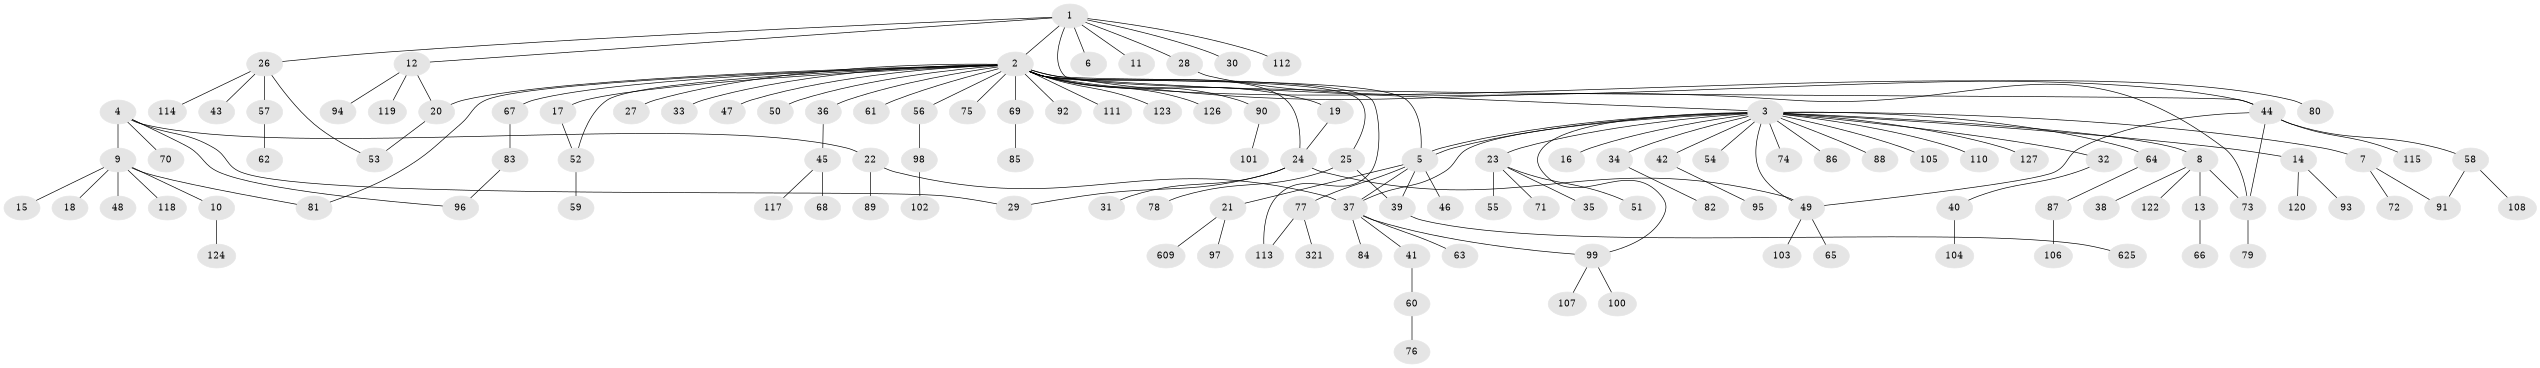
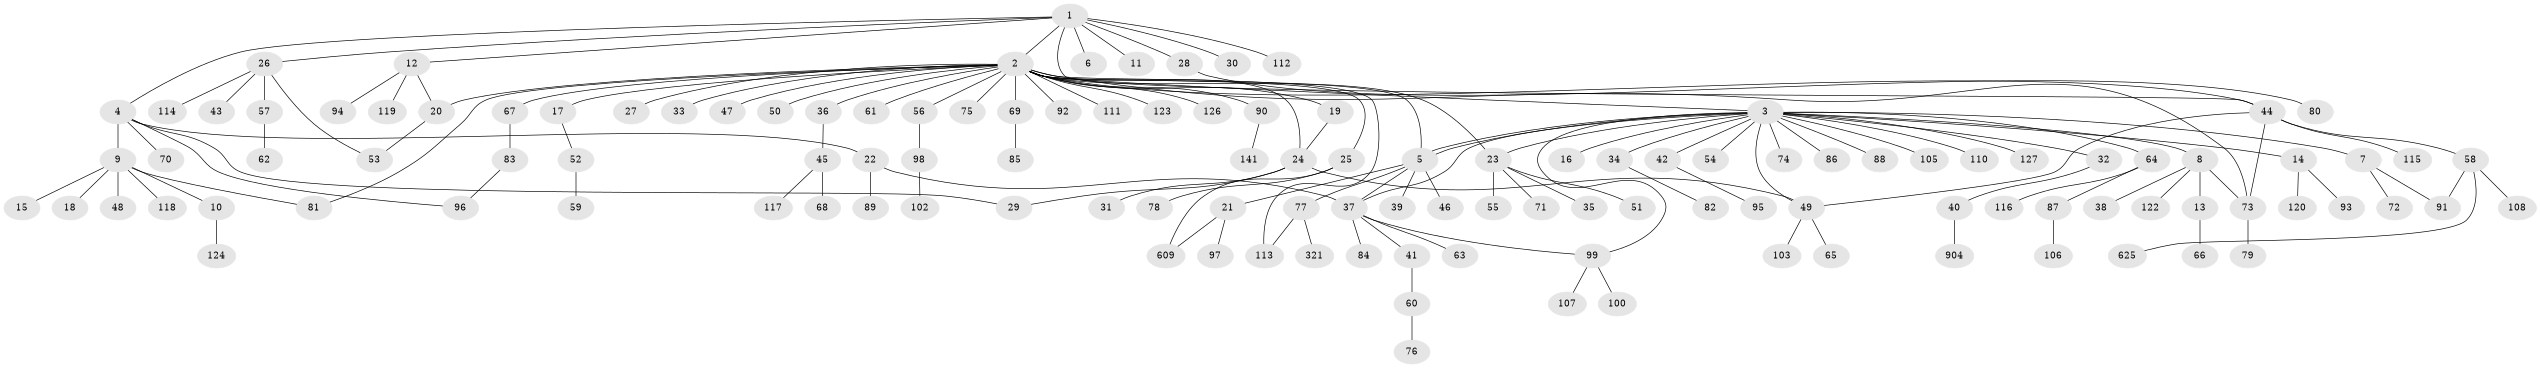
none -> (585, 29)
(773, 76) -> (1266, 84)
(1249, 160) -> (1249, 160)
(1372, 184) -> (1267, 179)
none -> (2004, 208)
(1760, 238) -> (2331, 238)
(1955, 256) -> (1955, 256)
